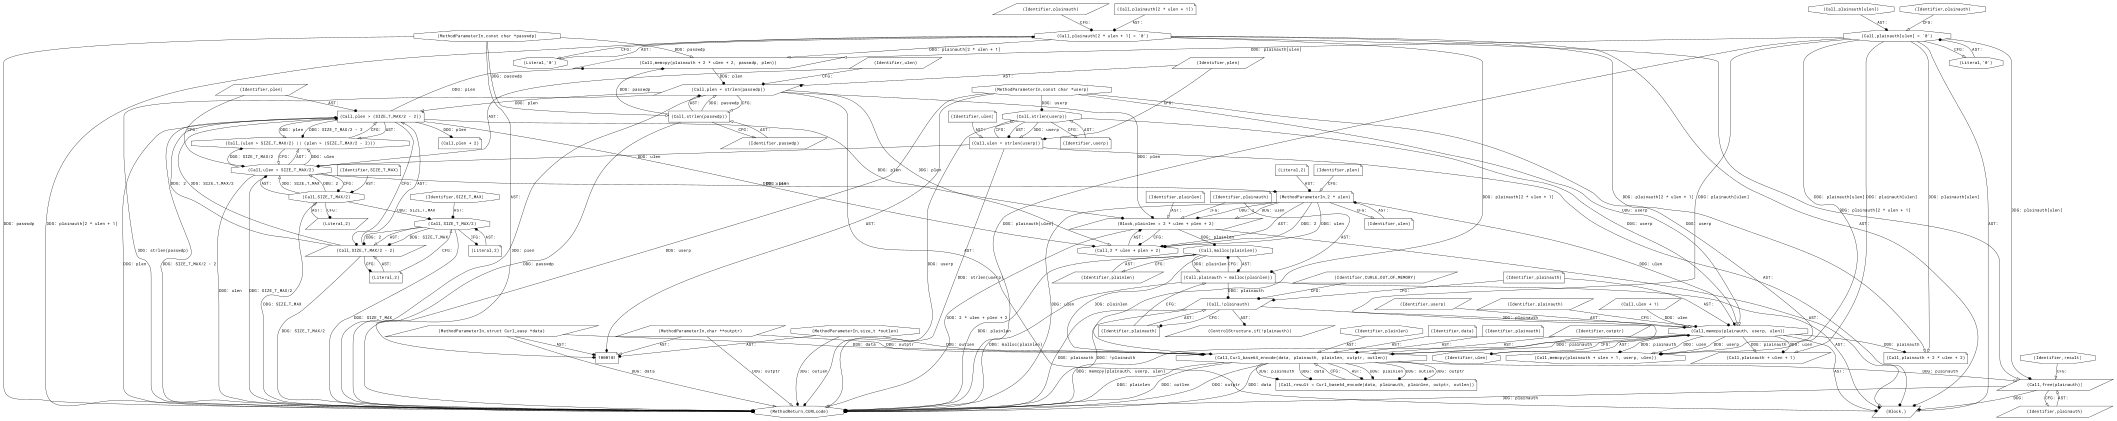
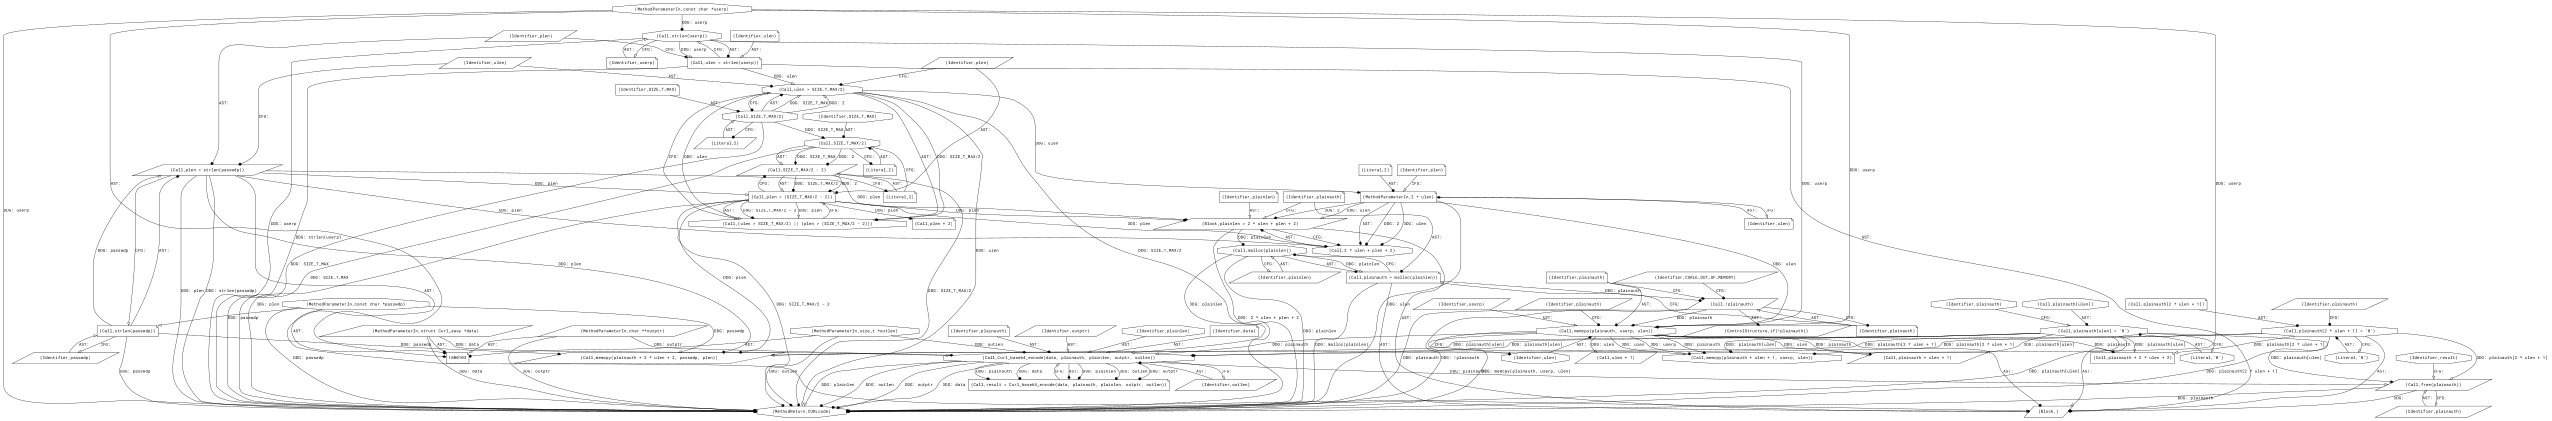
(718, 75) -> (485, 261)
(1667, 321) -> (1591, 343)
none -> (1226, 385)
